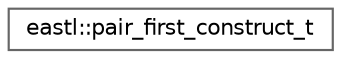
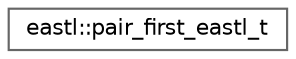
(171, 29) -> (148, 29)
